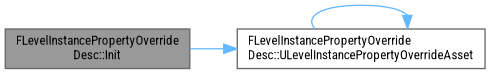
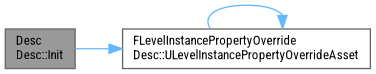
(98, 49) -> (40, 49)
